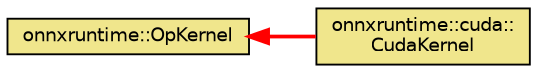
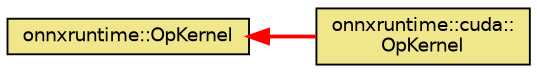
(423, 37) -> (423, 37)
